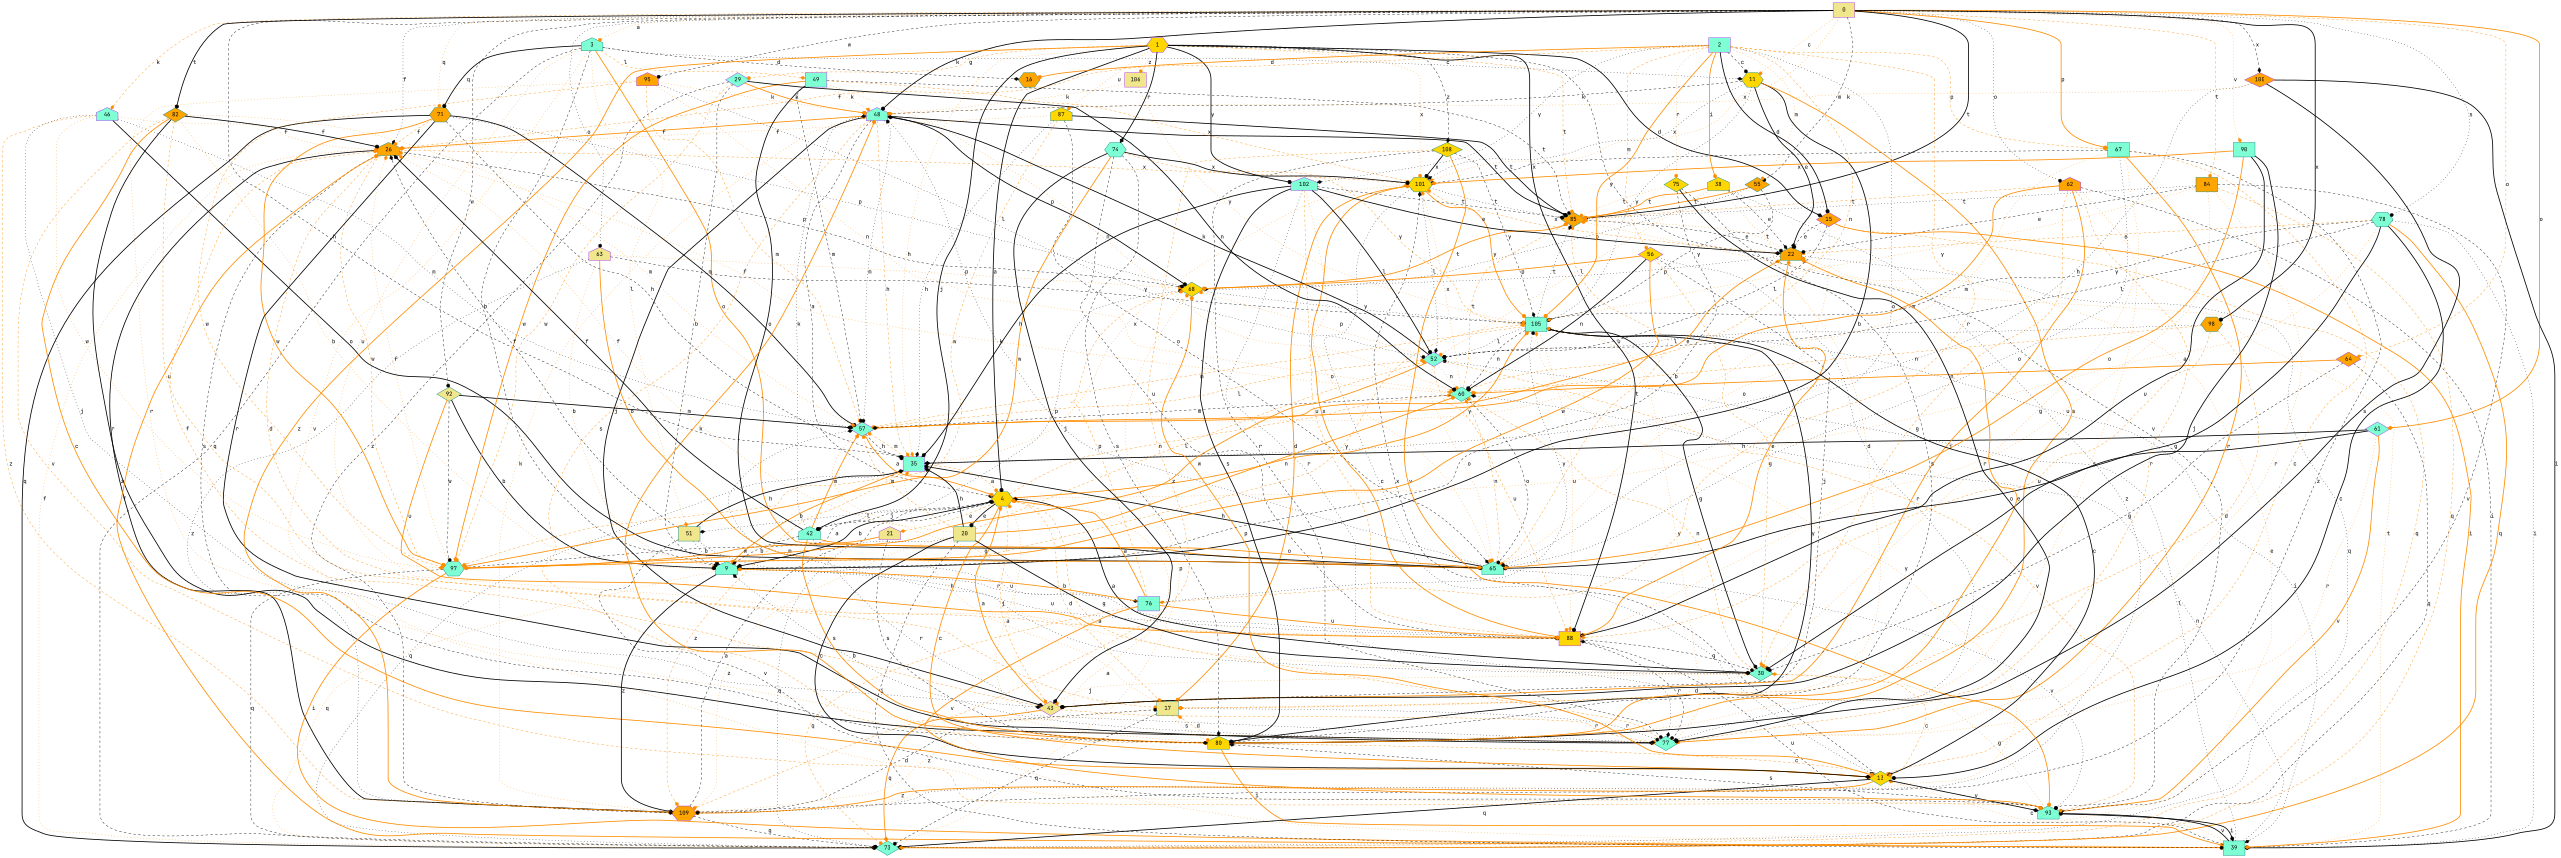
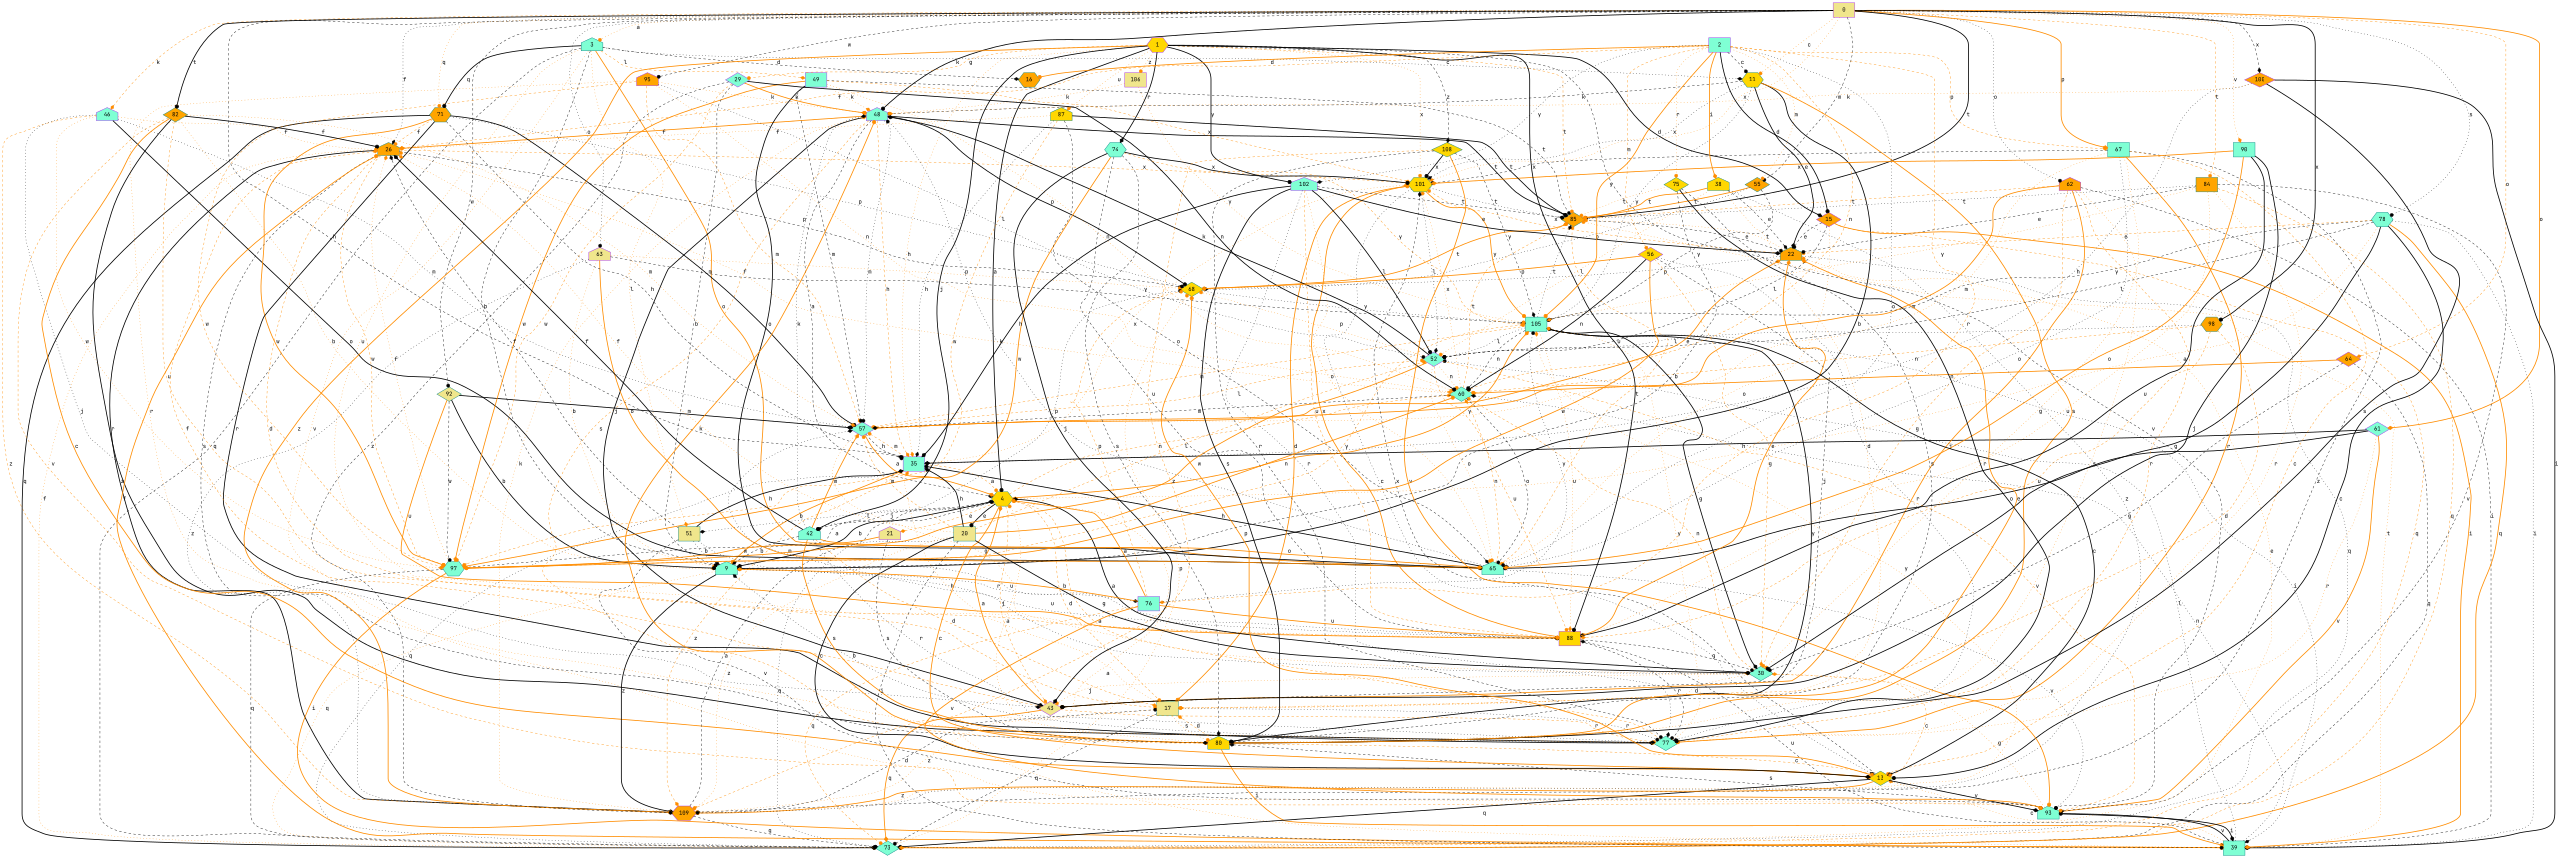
none -> (977, 635)
